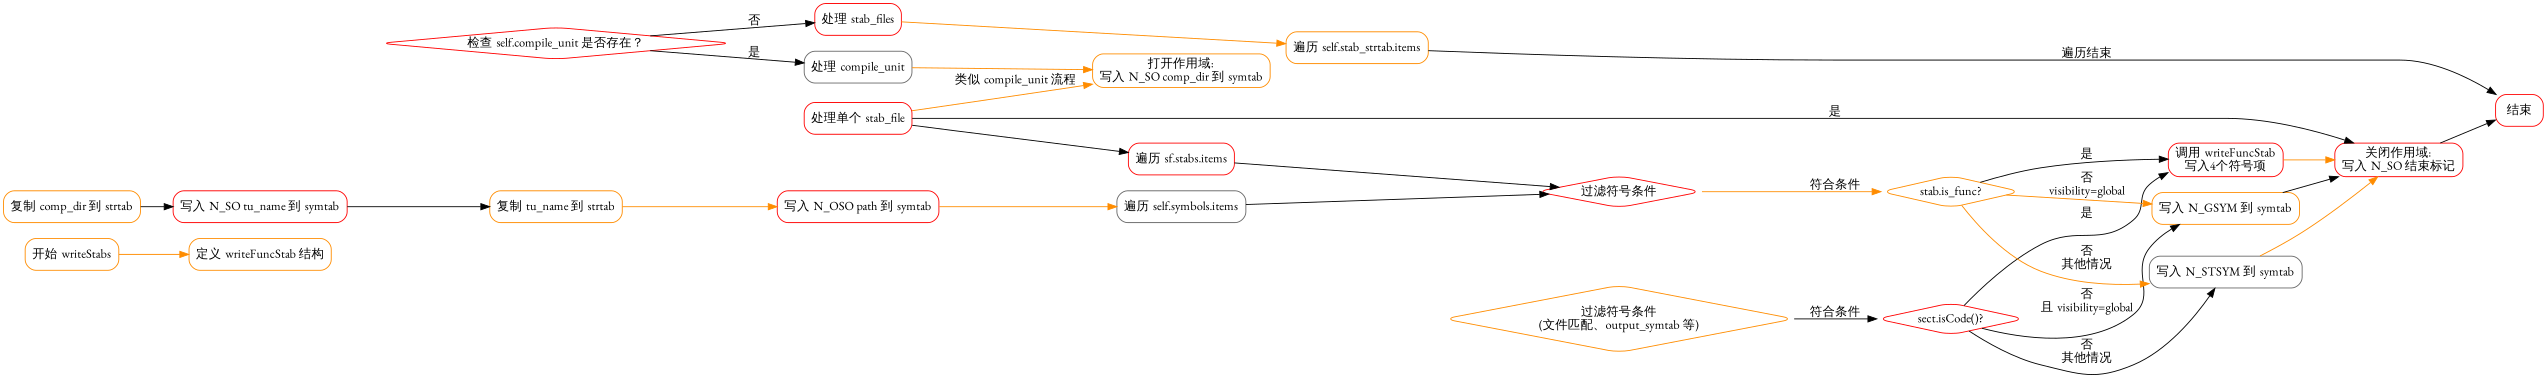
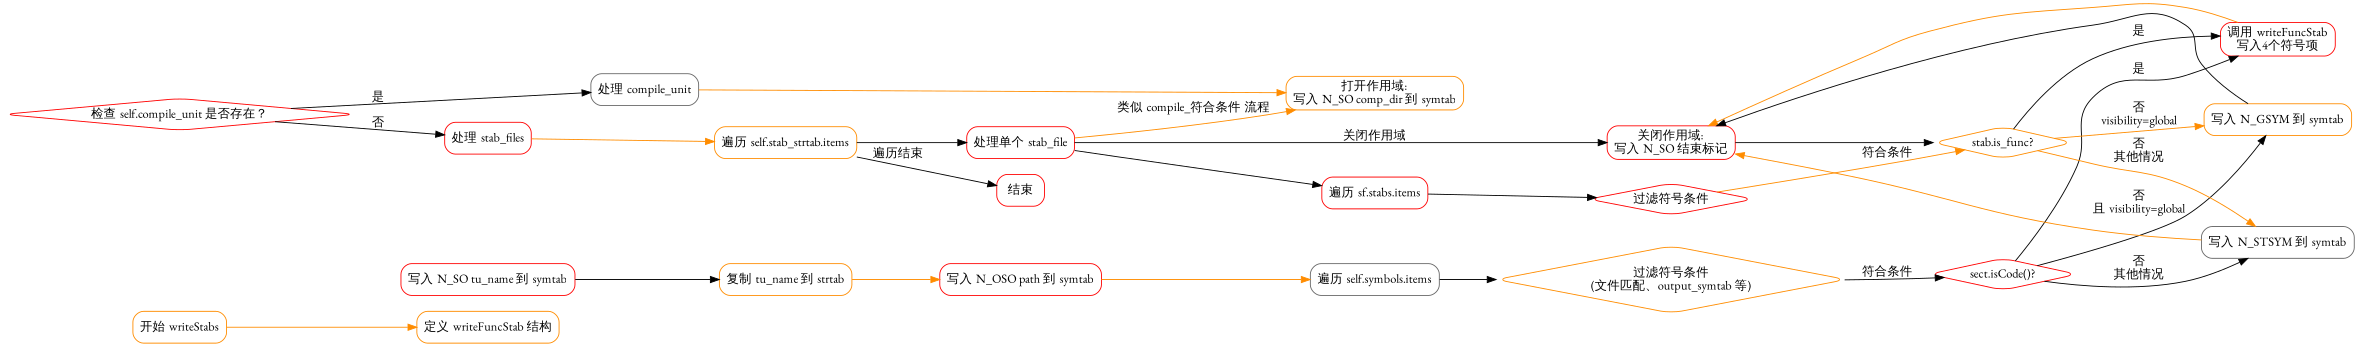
(1016, 80) -> (1194, 108)
(1835, 112) -> (1375, 136)
(2464, 133) -> (1830, 143)
none -> (907, 143)
(1393, 199) -> (1463, 280)
(72, 207) -> none
